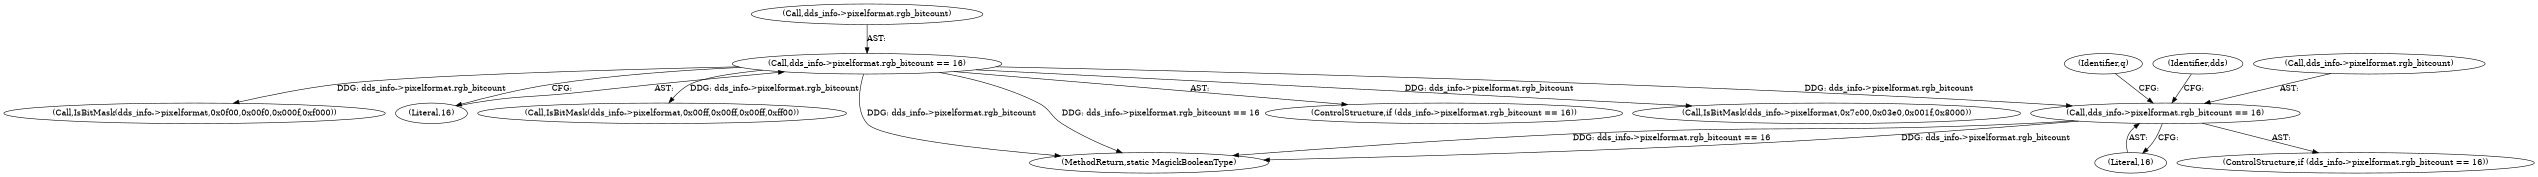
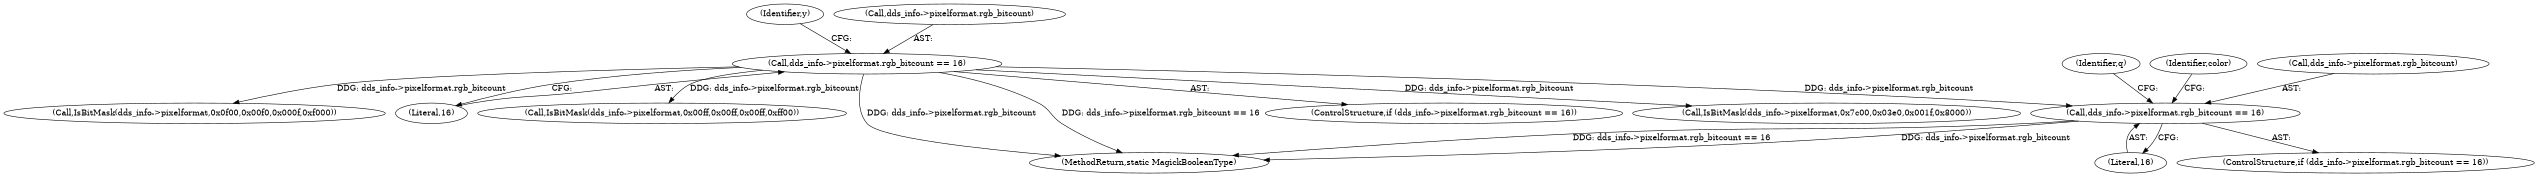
none -> (785, 14)
(2198, 64) -> (2198, 64)
